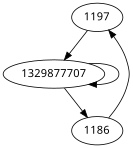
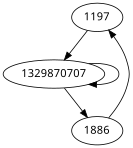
(54, 74) -> (54, 74)
(97, 131) -> (97, 131)
